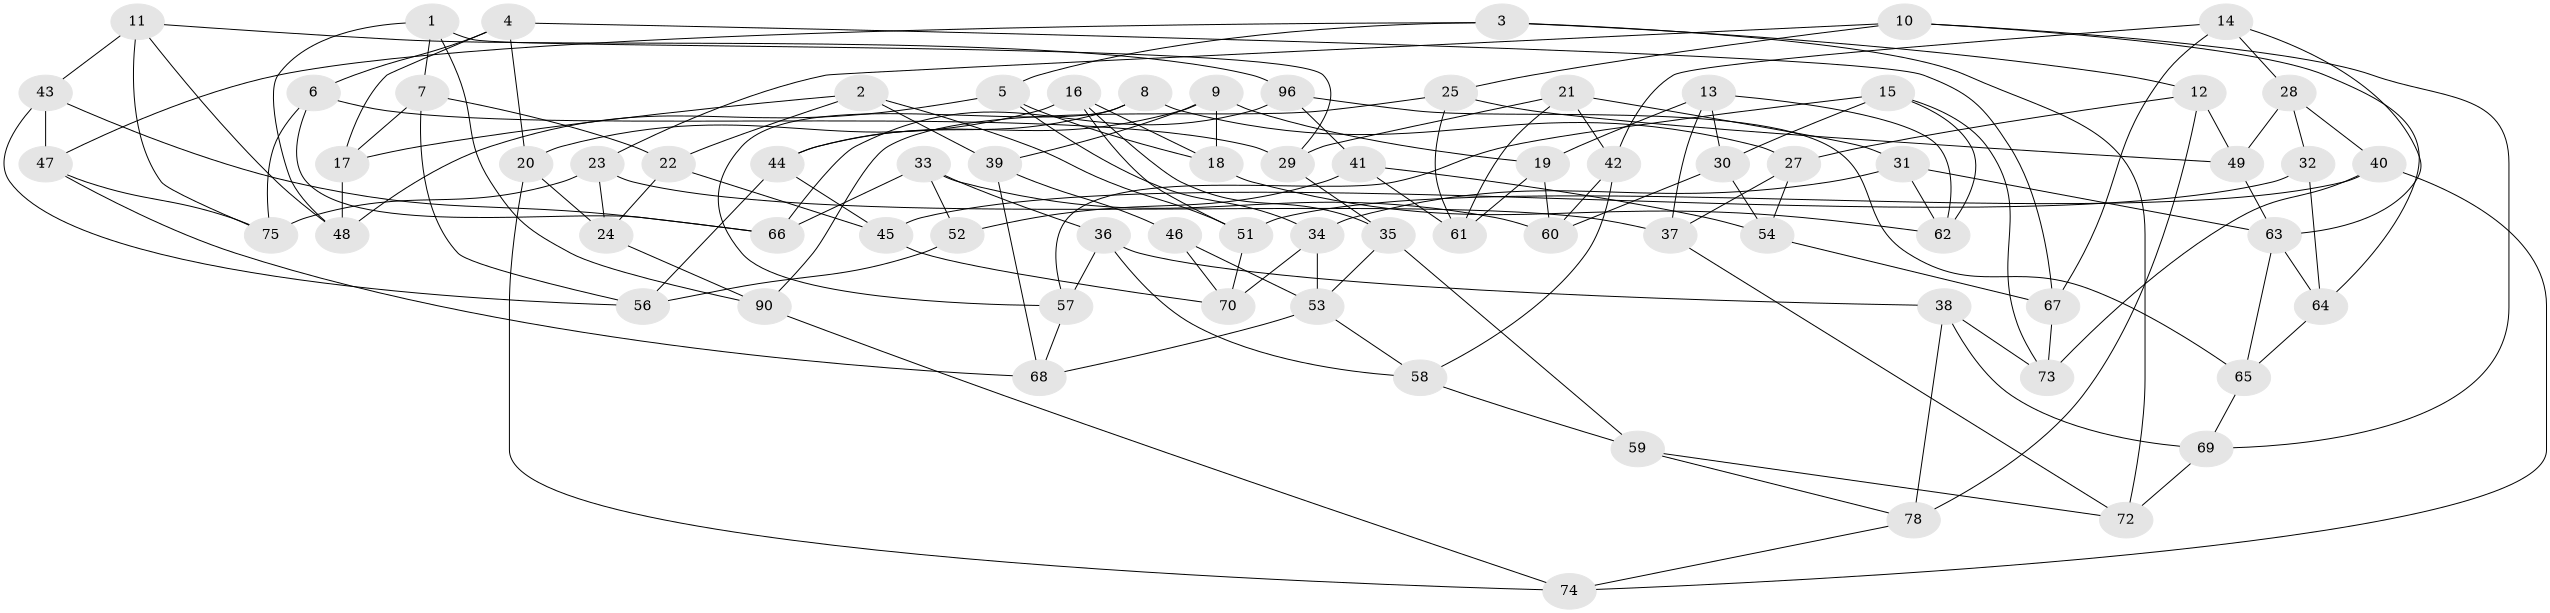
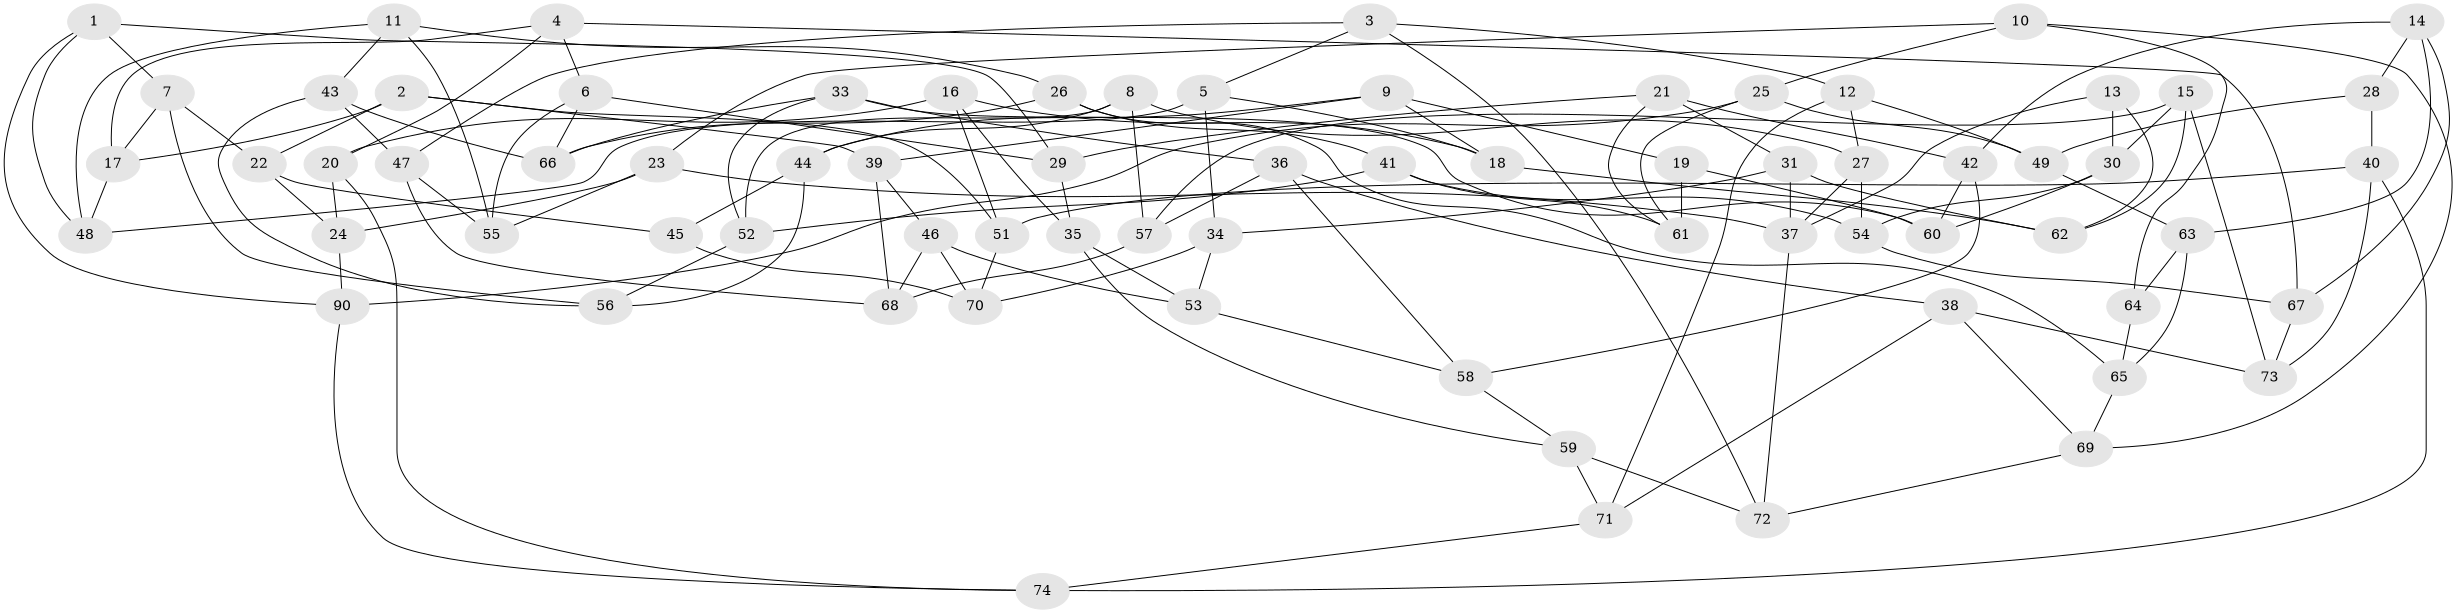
(1288, 93) -> (1059, 93)
(1625, 127) -> none
none -> (794, 132)
(2308, 164) -> none
(2073, 197) -> (1790, 200)
(271, 235) -> (492, 235)
(1180, 346) -> (911, 271)
(1914, 520) -> (1605, 520)
